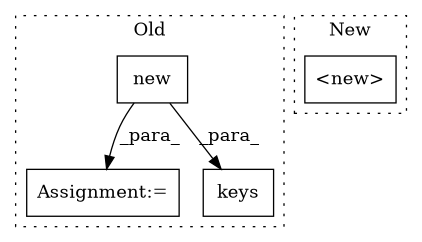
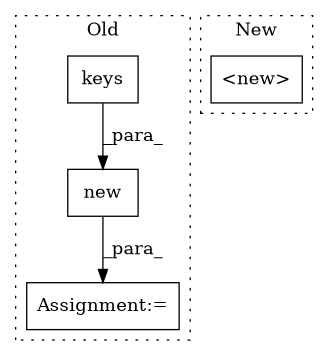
(191, 131) -> (103, 130)
